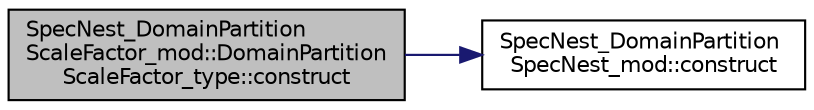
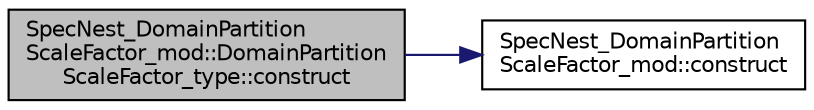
(644, 55) -> (644, 55)
